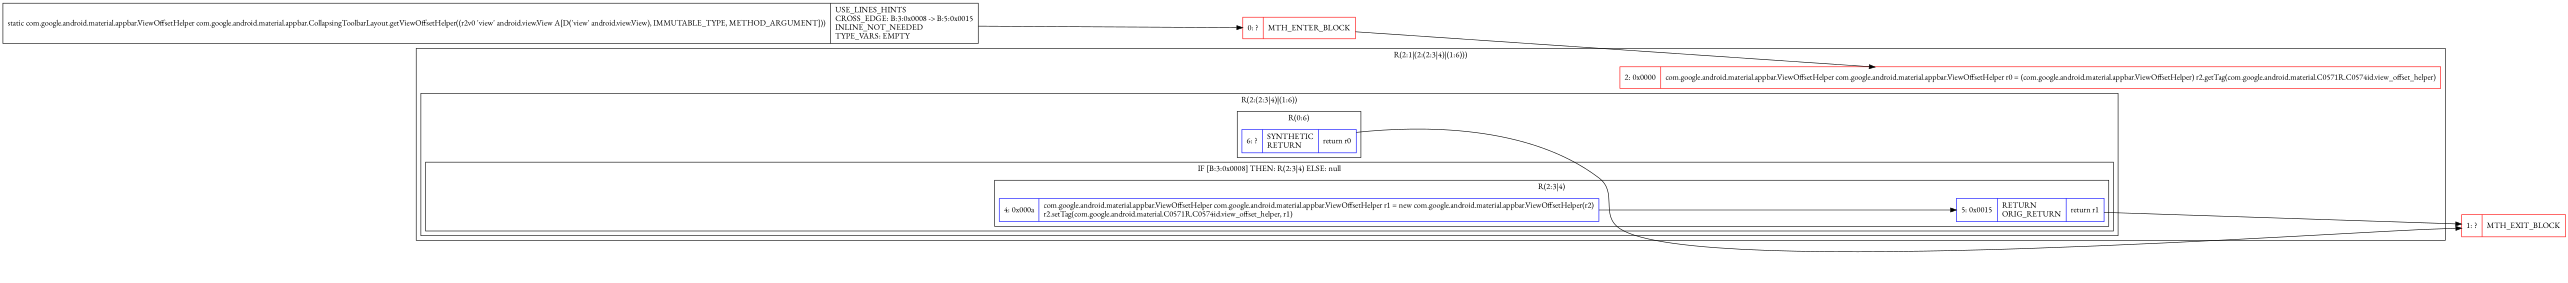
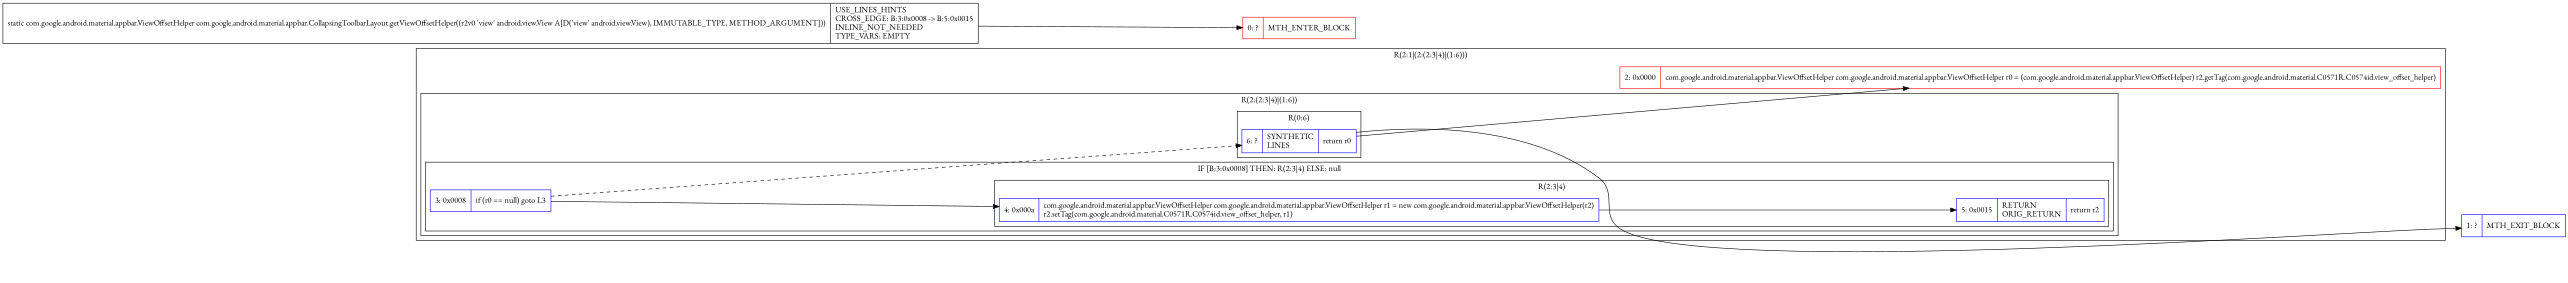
(1664, 53) -> (1630, 112)
(1284, 145) -> (1279, 145)
none -> (491, 201)
(2085, 210) -> (2085, 210)
(2280, 218) -> none
(2514, 226) -> (2514, 226)
